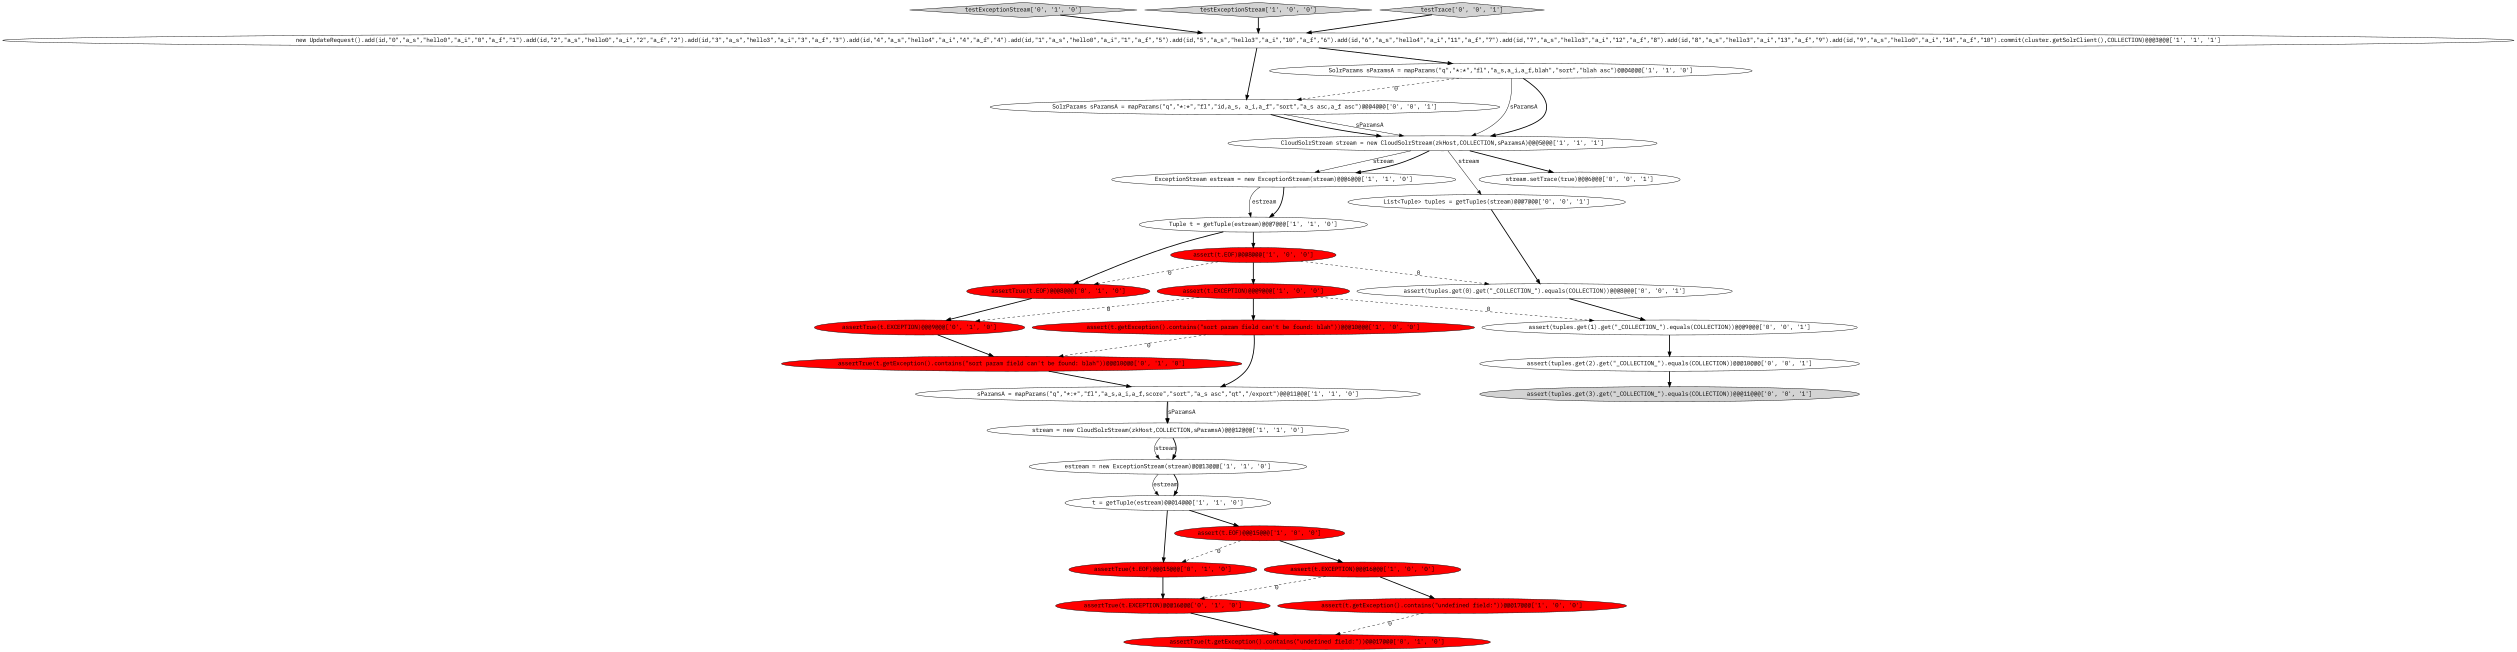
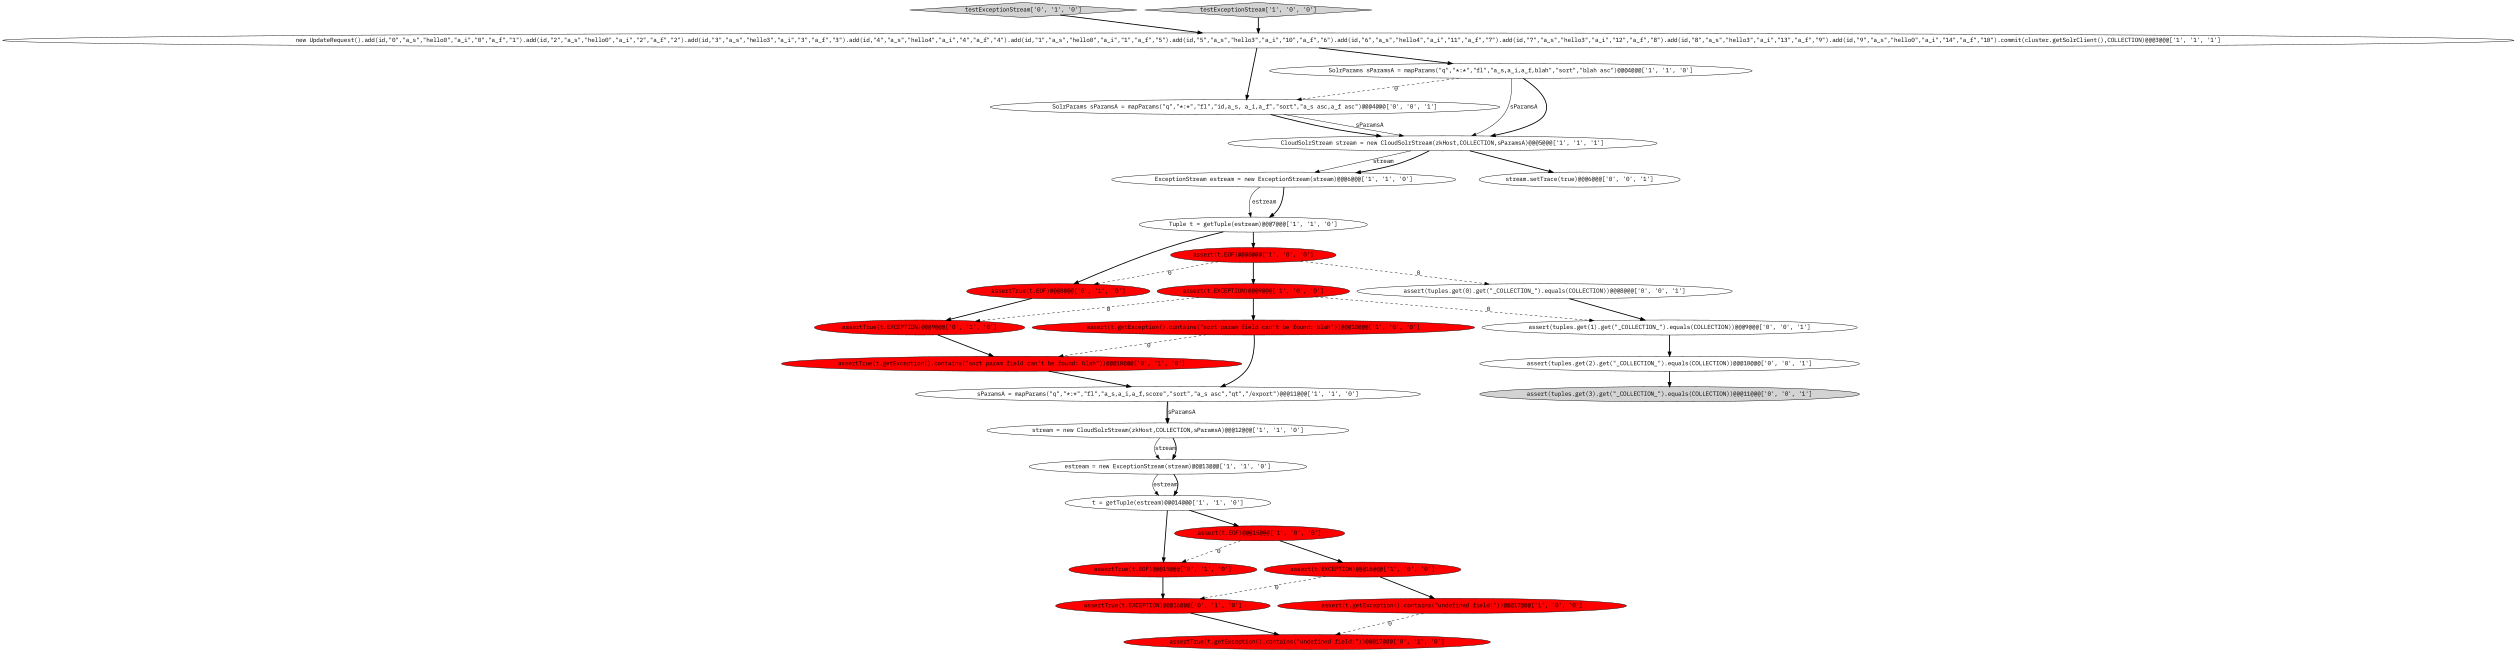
(1462, 10) -> none
(1487, 202) -> none
